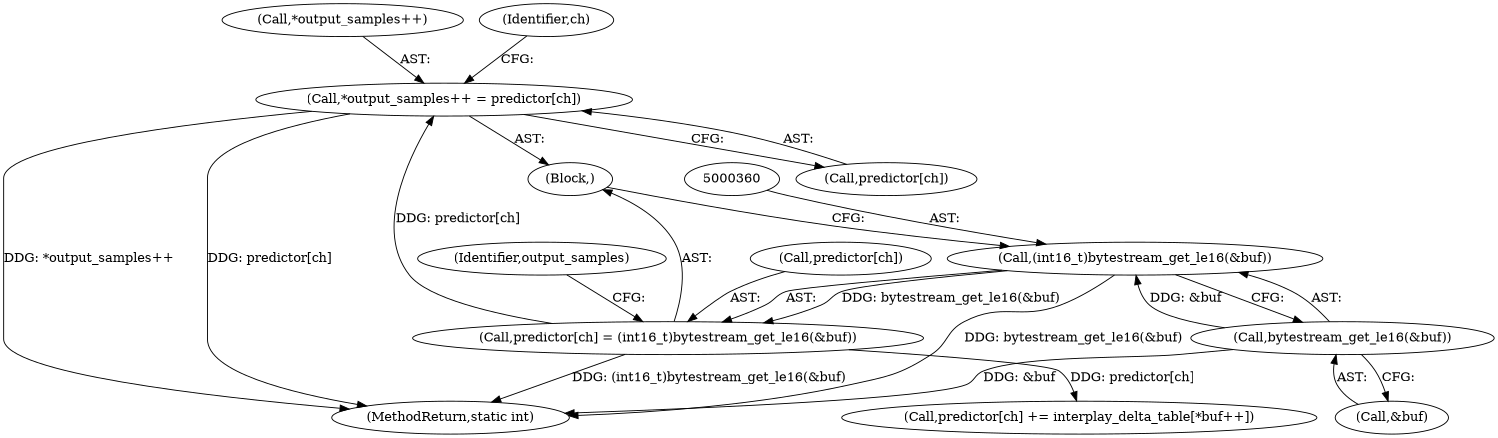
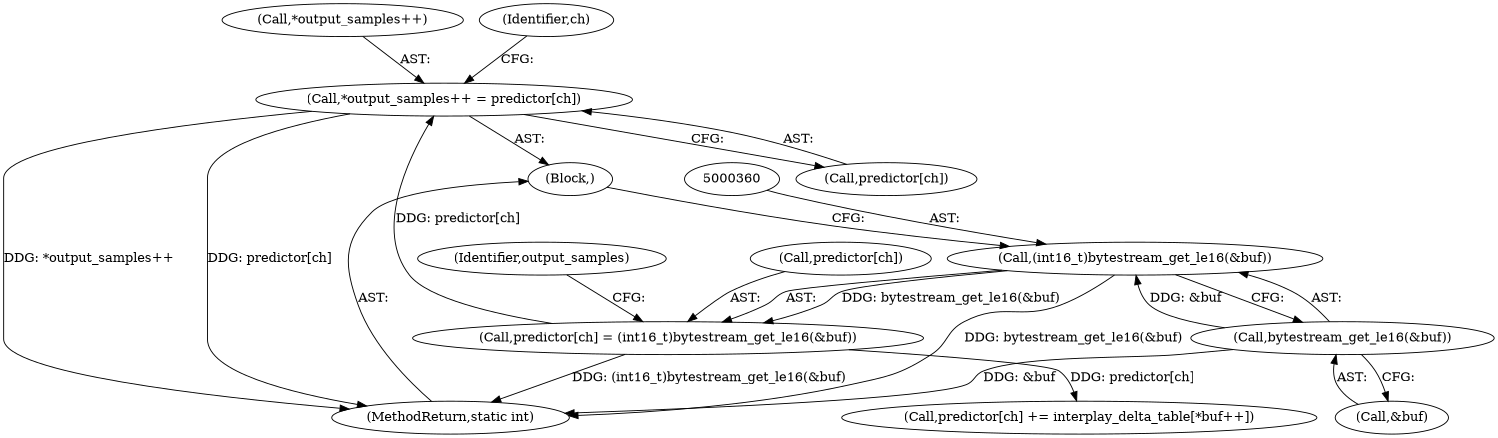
(675, 242) -> (352, 242)
